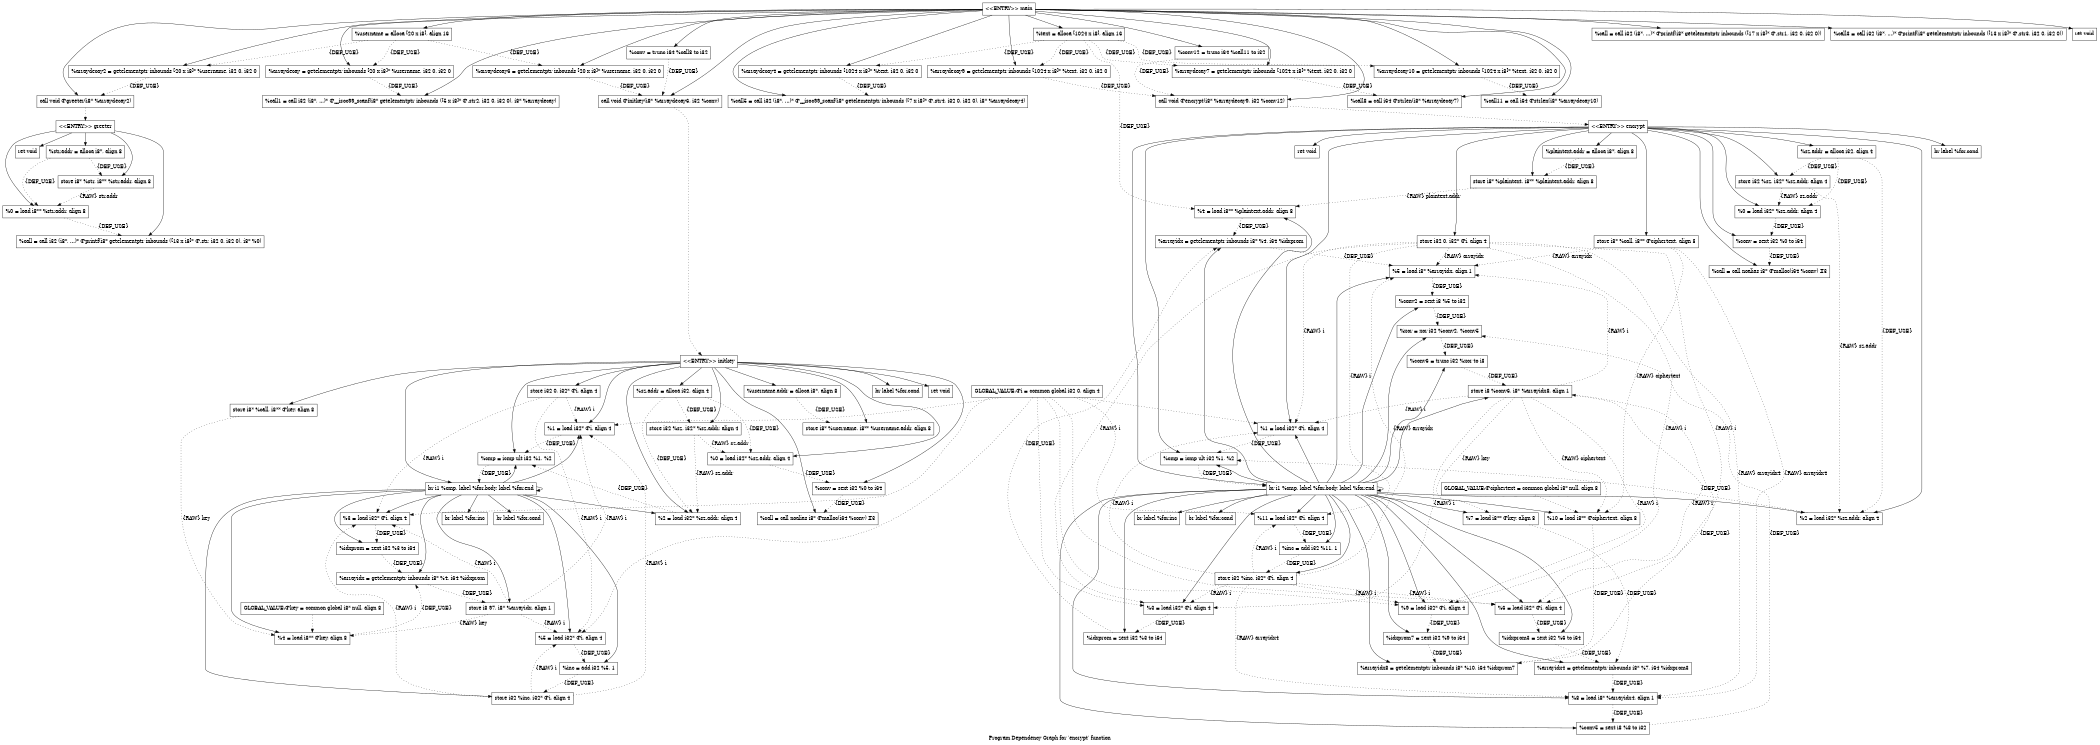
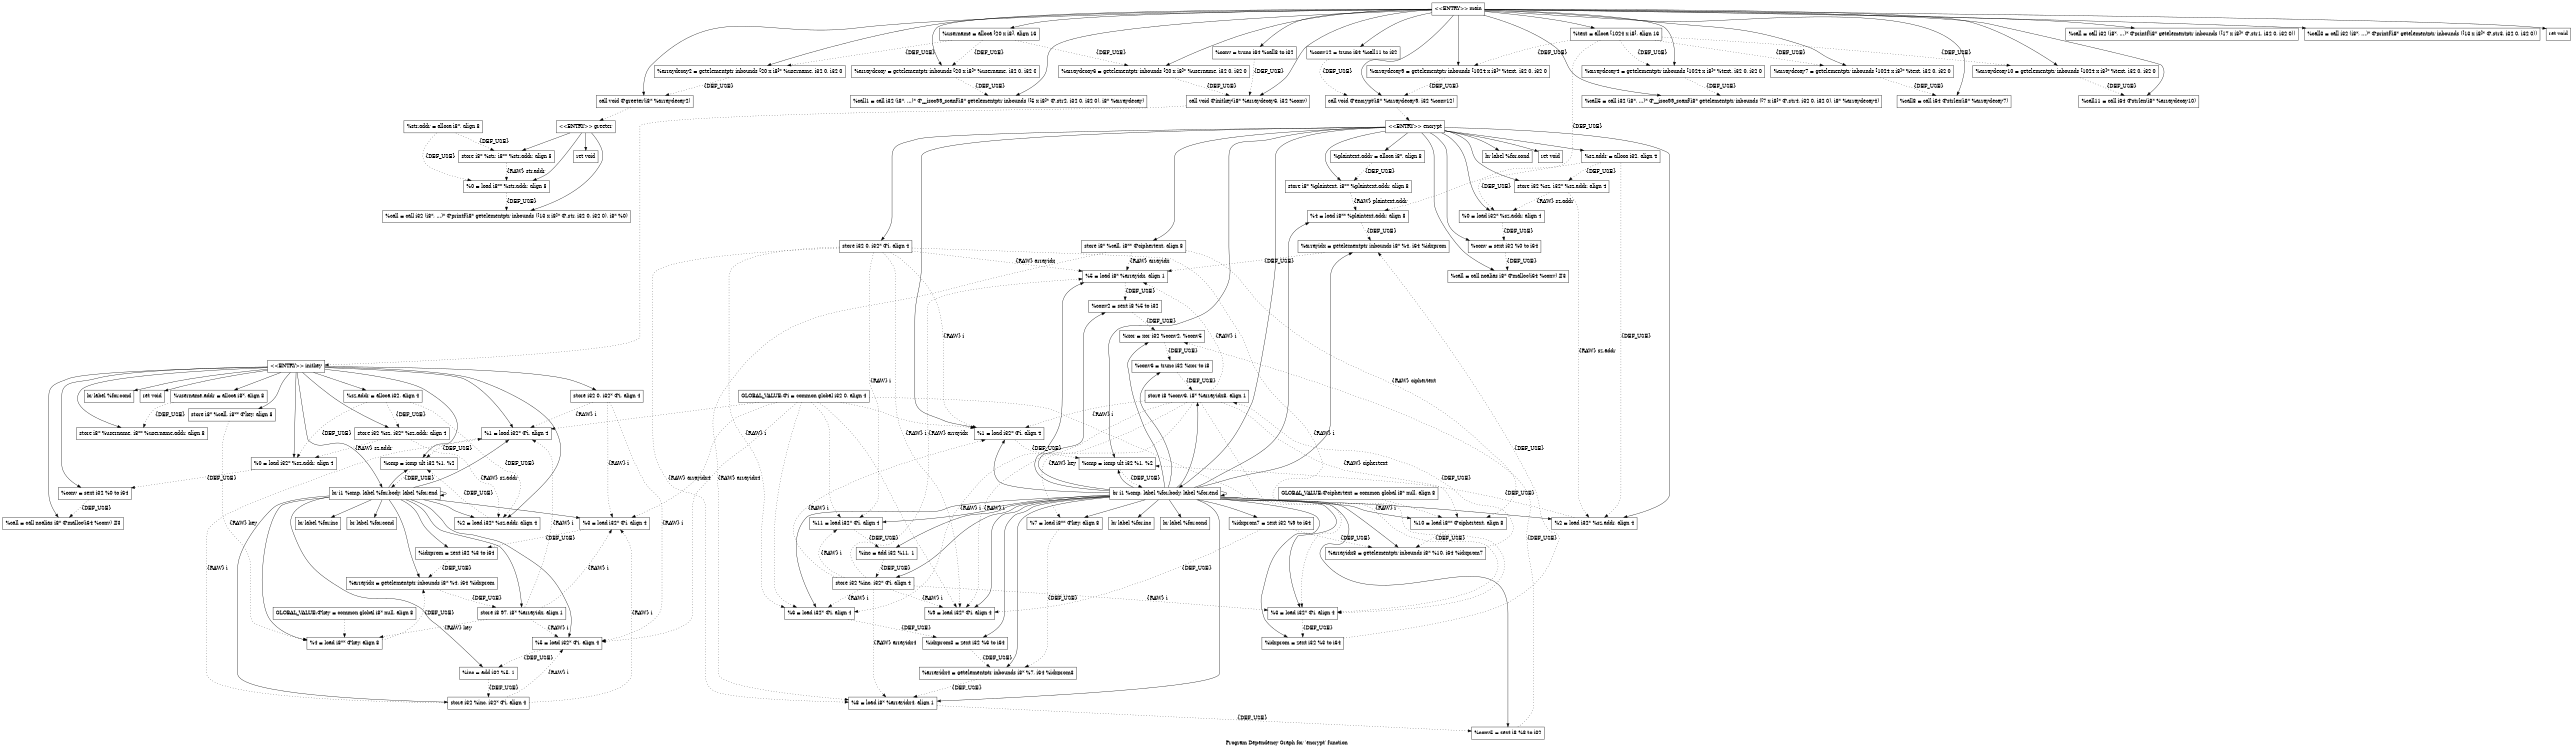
(85, 138) -> none
(1430, 622) -> (1133, 585)
